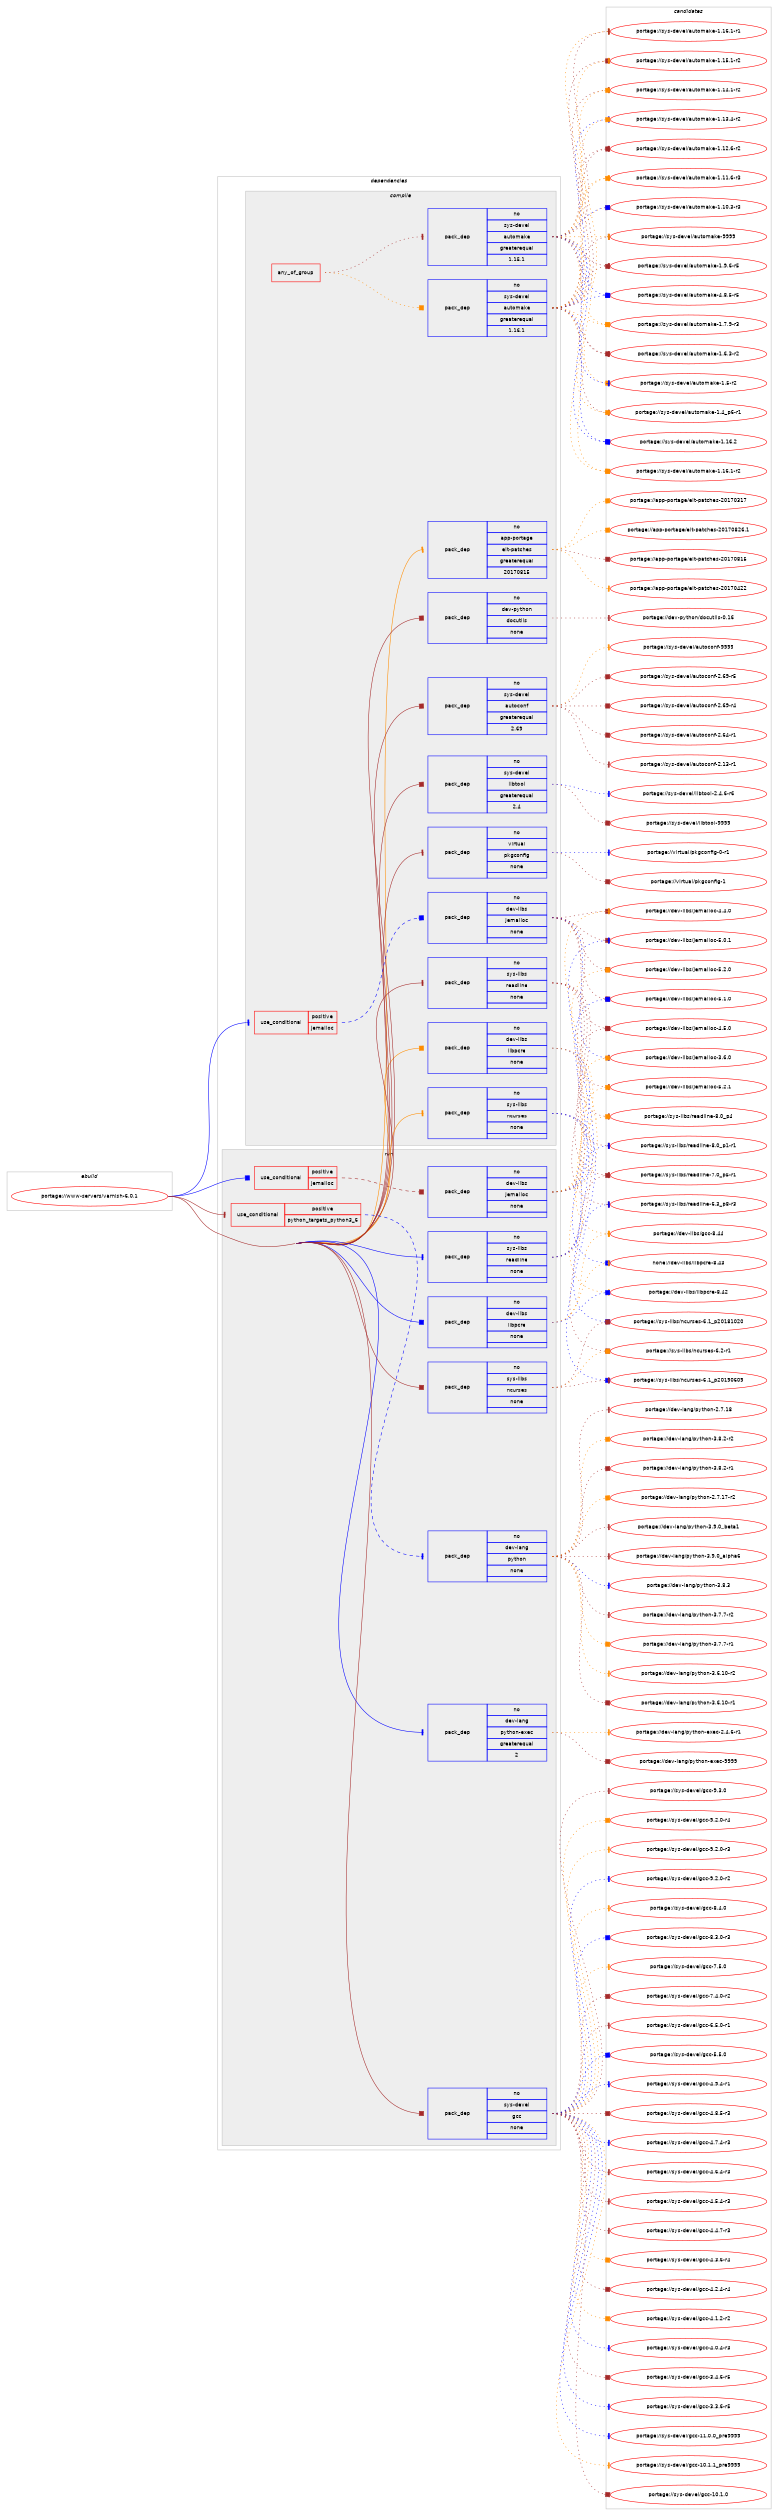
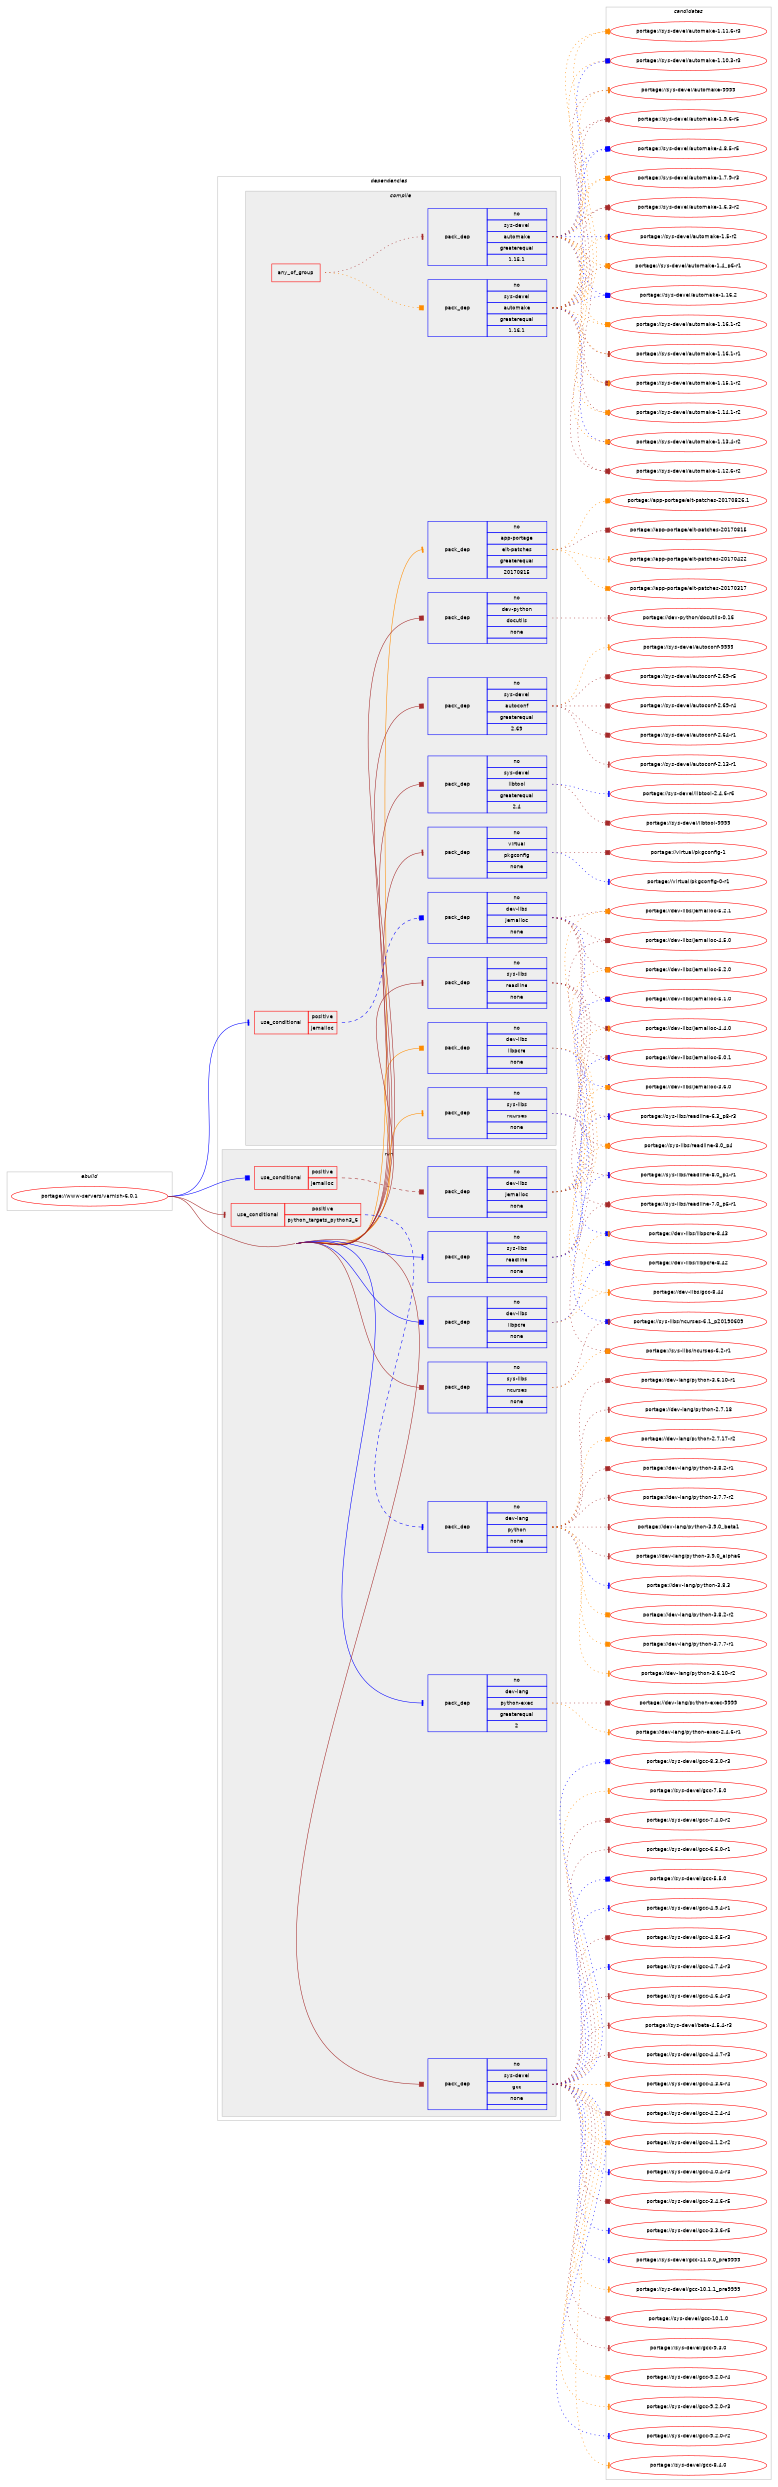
(689, 1263) -> (689, 1234)
(689, 1322) -> none
(689, 2202) -> (689, 2026)
